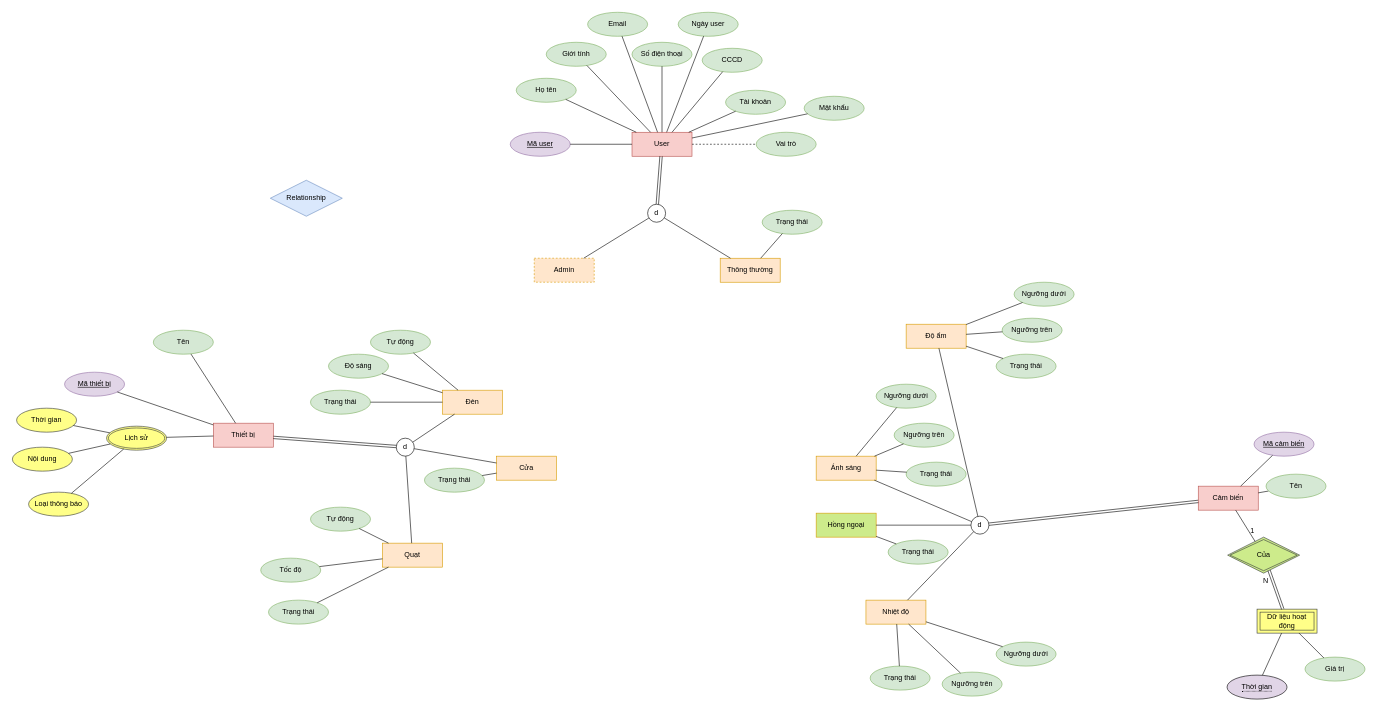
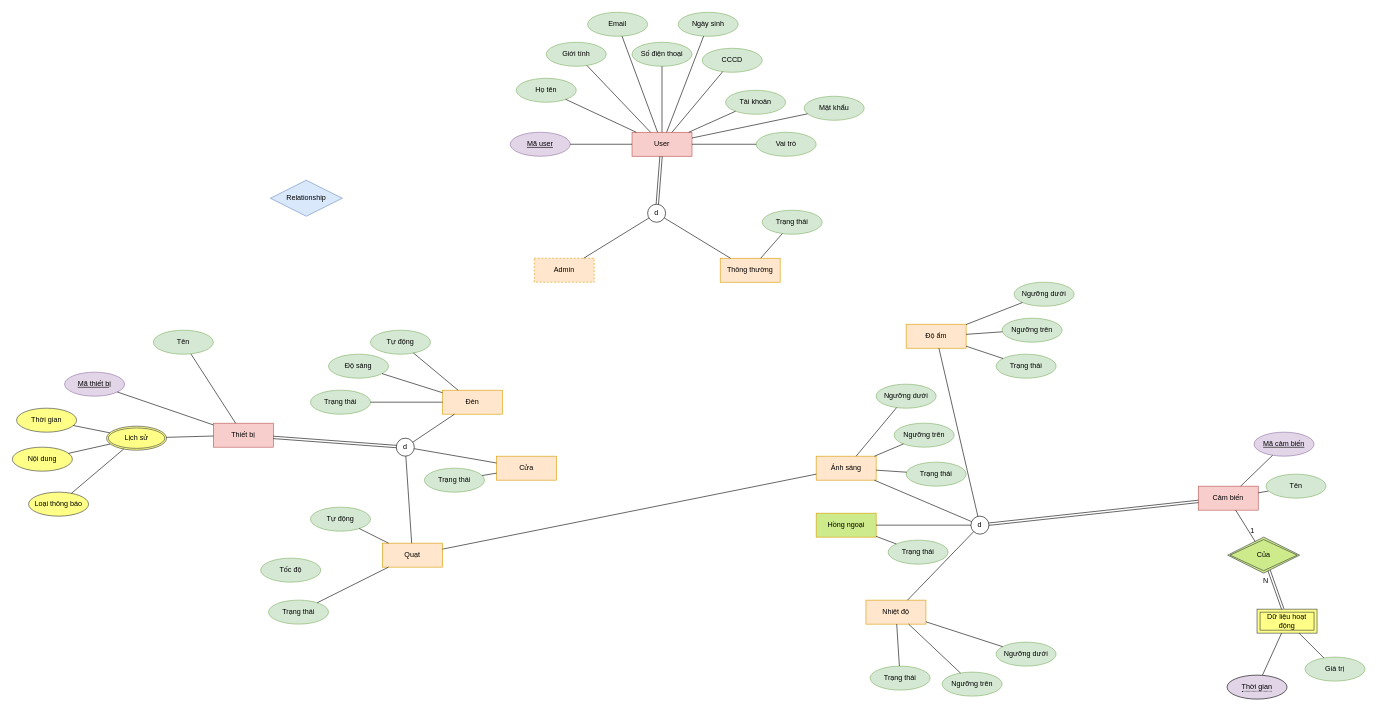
(708, 24) -> (708, 24)
(724, 144) -> (724, 144)
(351, 563) -> (629, 512)
